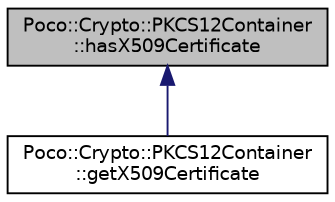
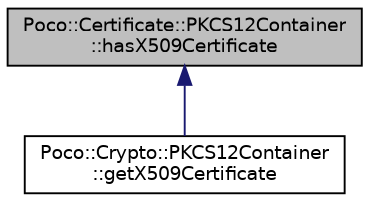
(168, 37) -> (185, 37)
